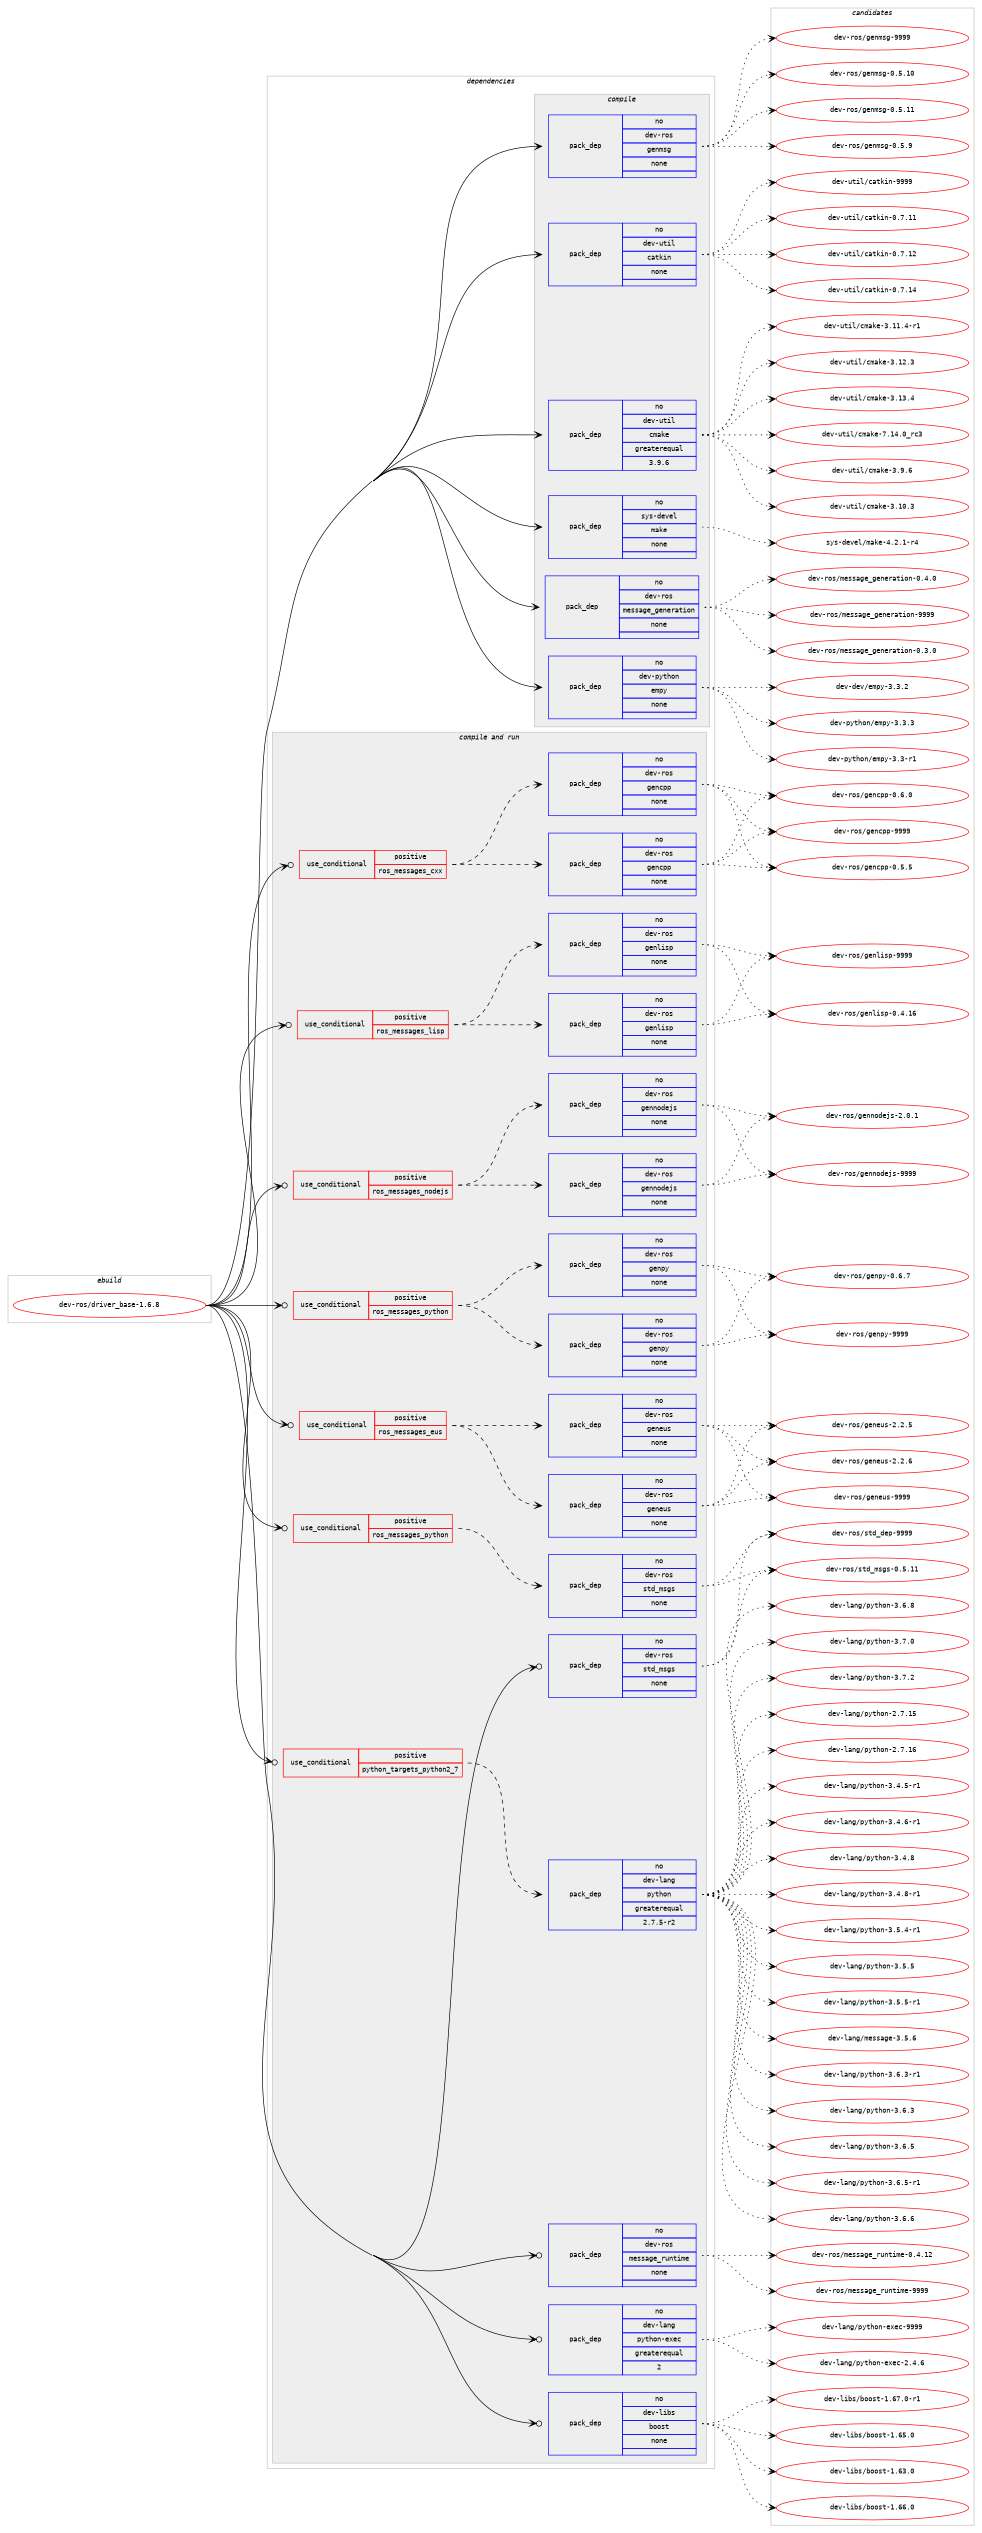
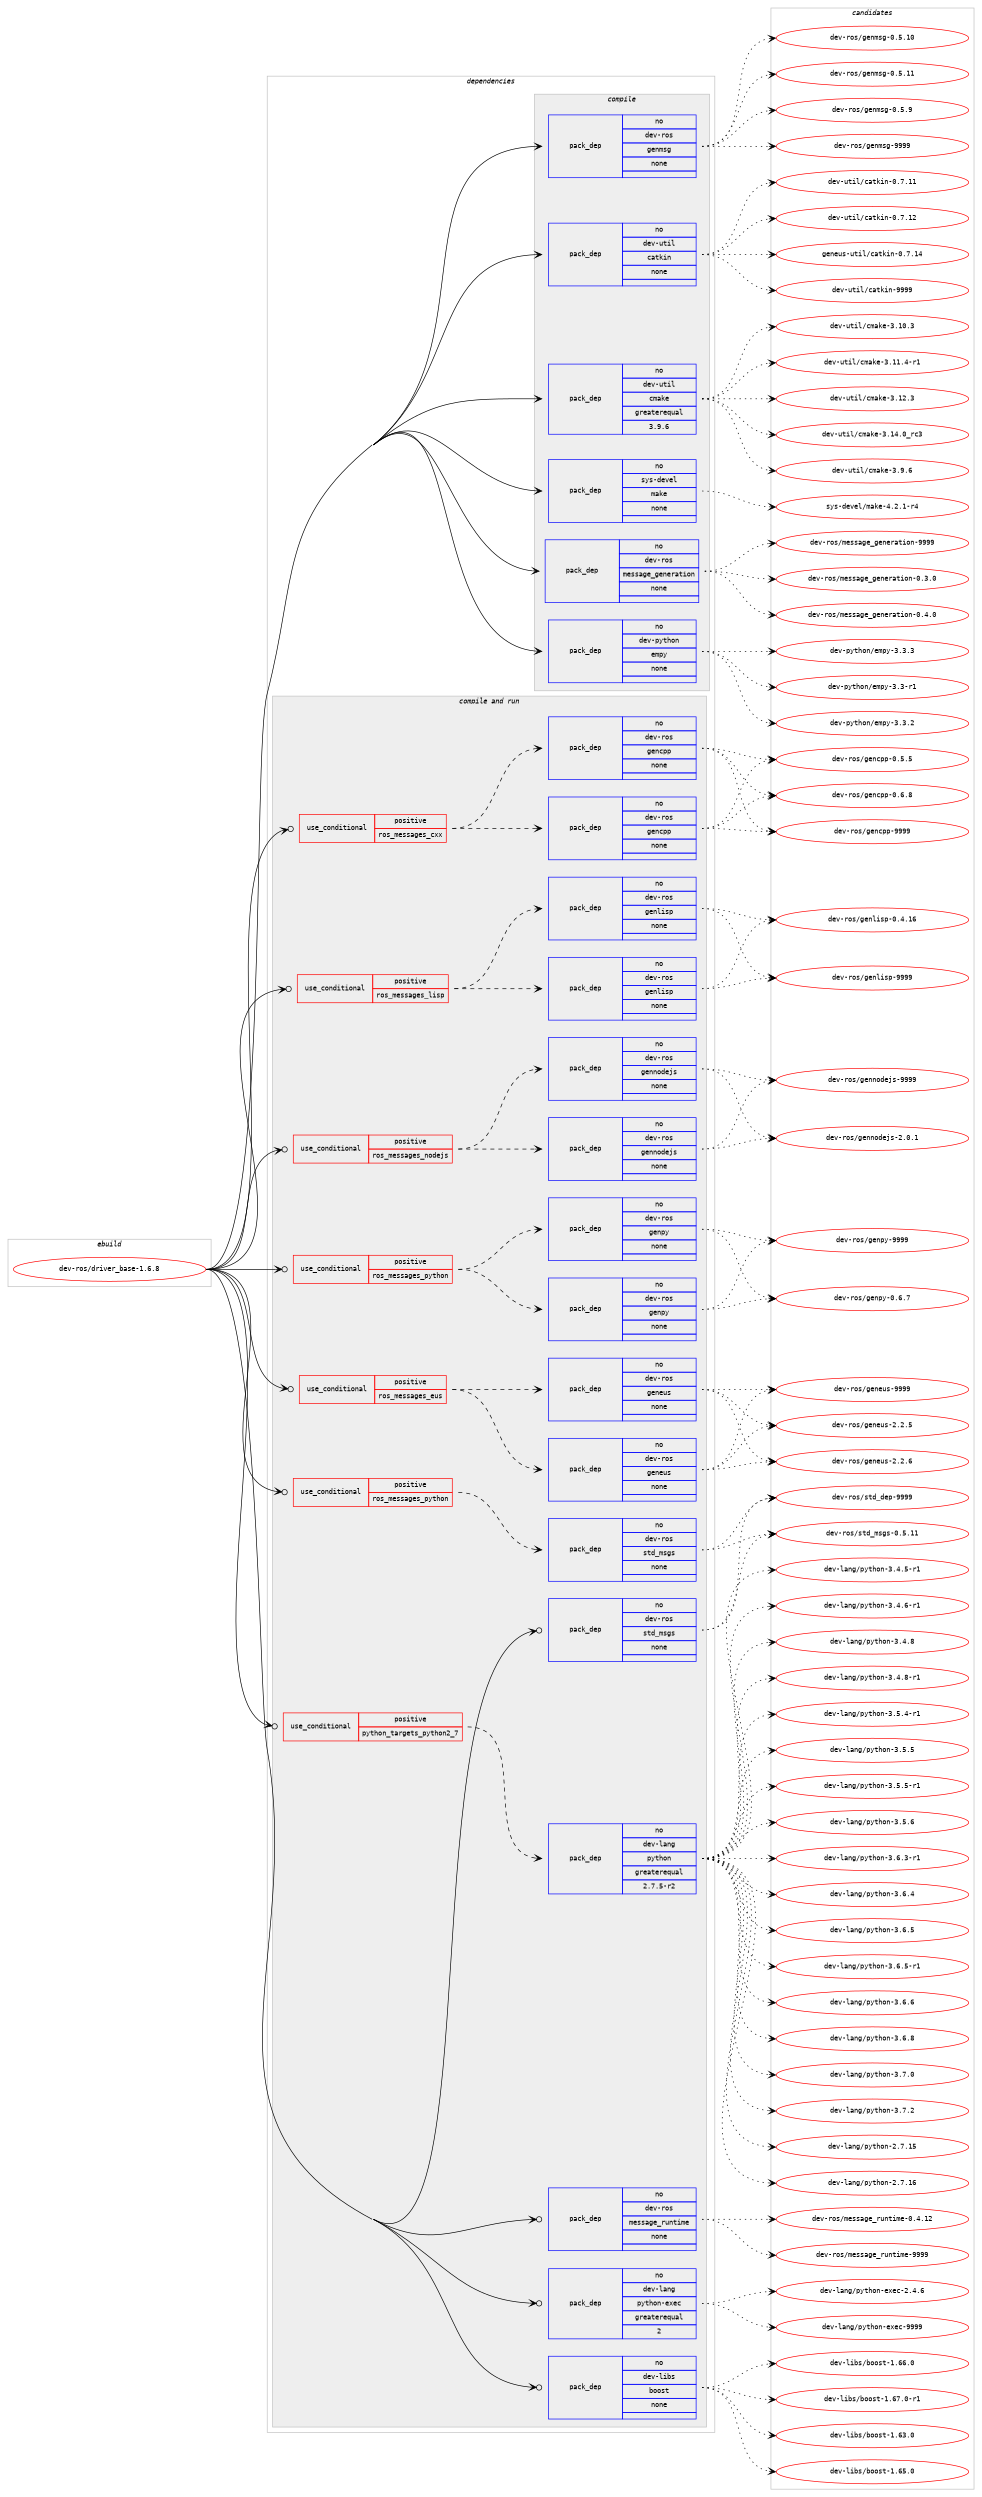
(872, 291) -> (872, 255)
(872, 399) -> none
(872, 435) -> (872, 435)
(872, 687) -> (872, 724)
(872, 796) -> (872, 796)
(872, 2039) -> (872, 1822)
(872, 2111) -> (872, 1895)
